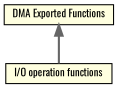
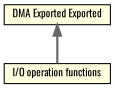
(59, 15) -> (57, 15)
